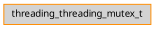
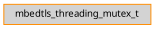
(77, 14) -> (77, 14)
